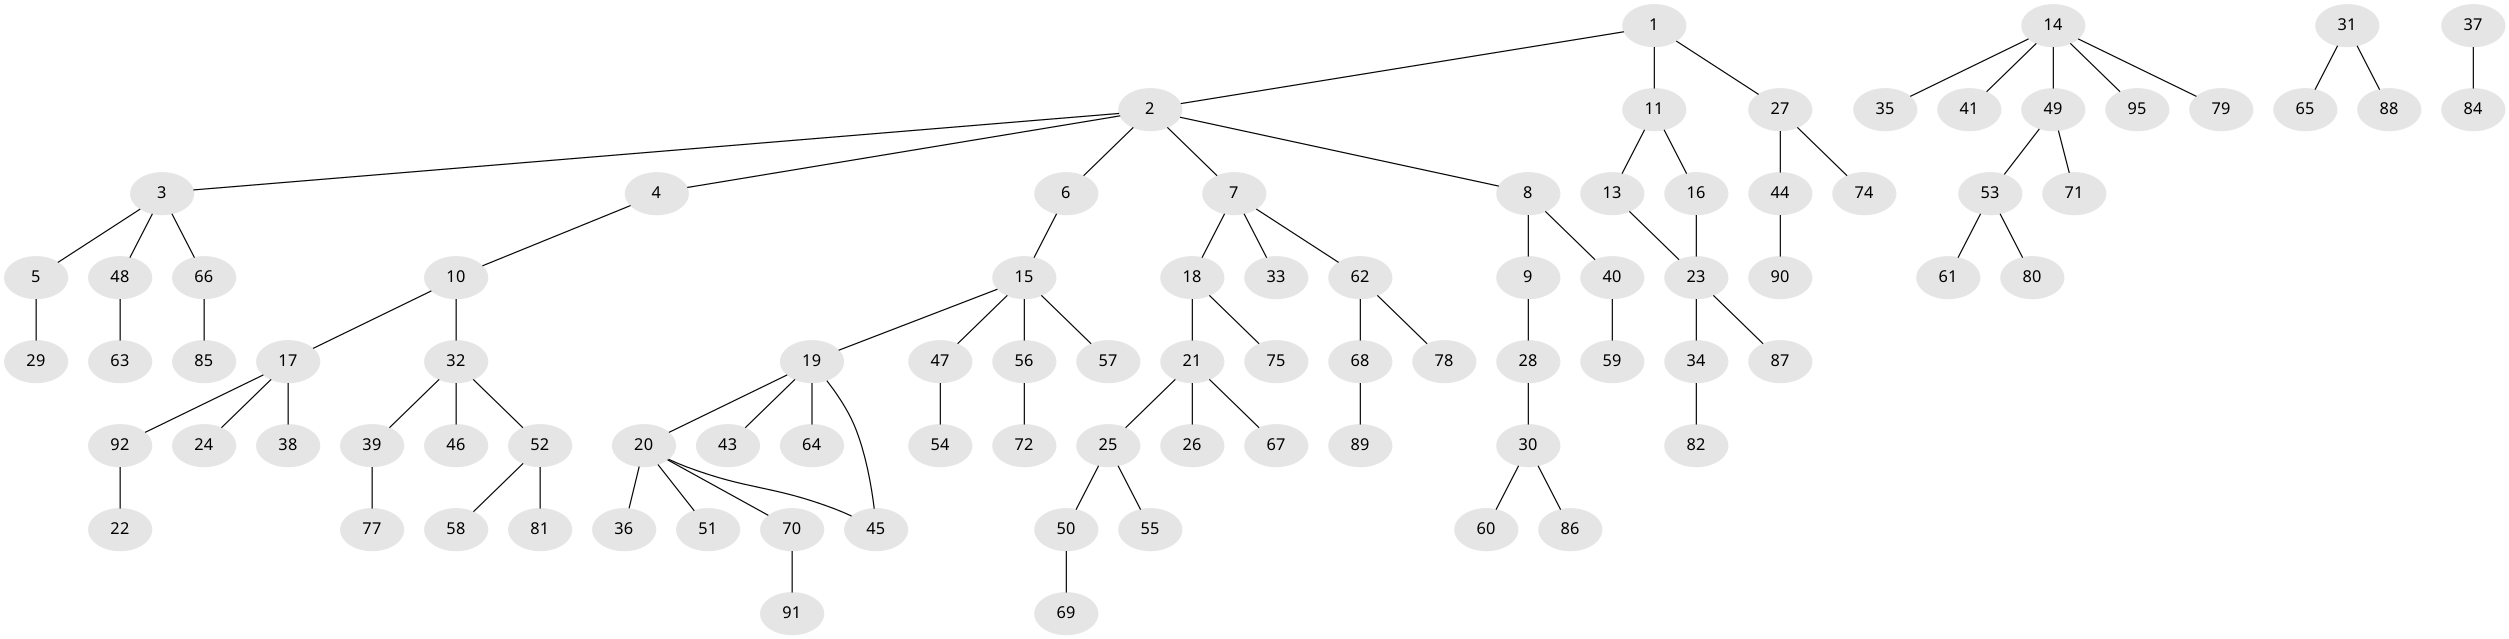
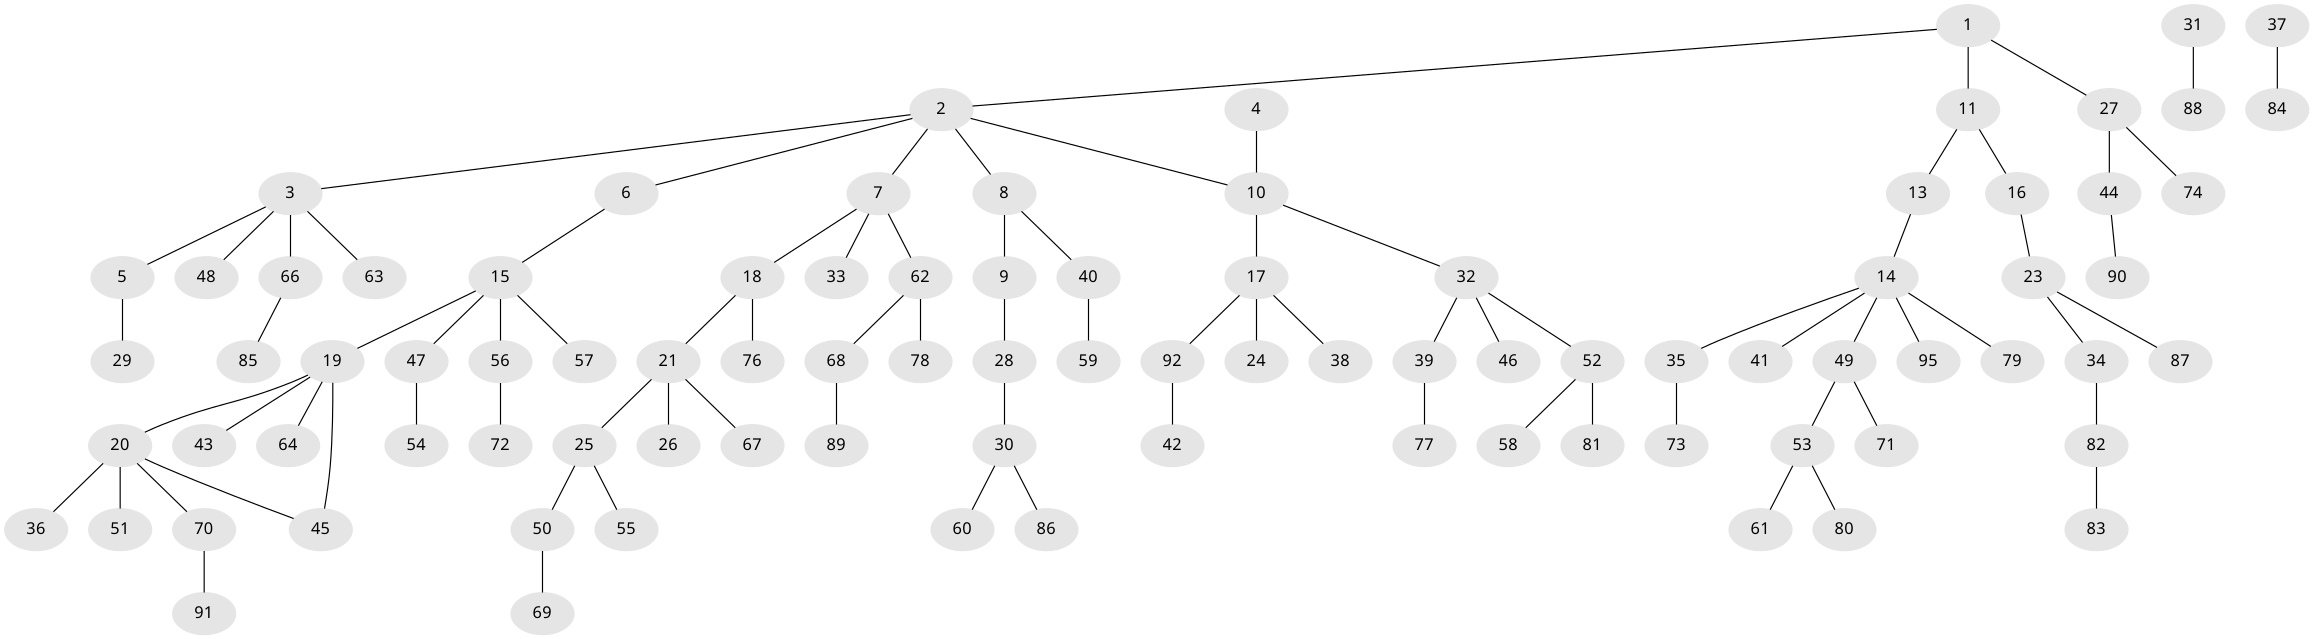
(2305, 110) -> none
(904, 152) -> (1099, 152)
(1654, 236) -> (1902, 235)
(120, 320) -> (332, 236)
(1276, 362) -> (752, 362)
none -> (1676, 446)
(120, 530) -> (1172, 446)
none -> (2096, 530)
